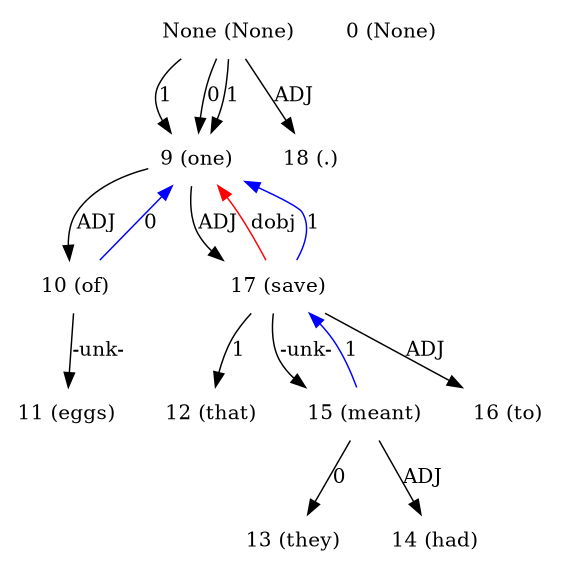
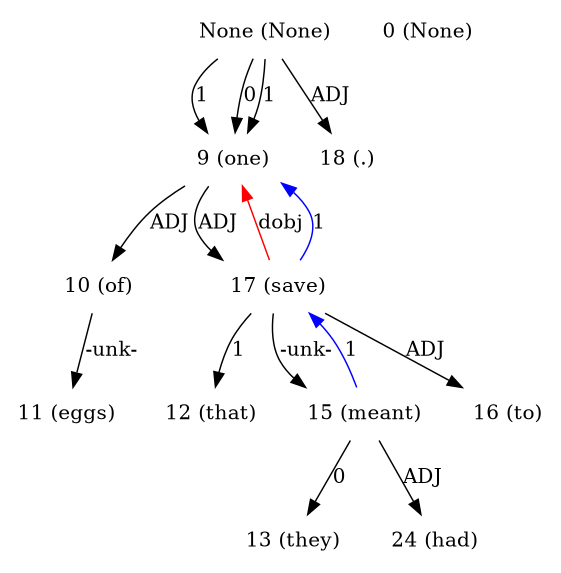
(131, 228) -> none
(435, 541) -> (435, 541)
